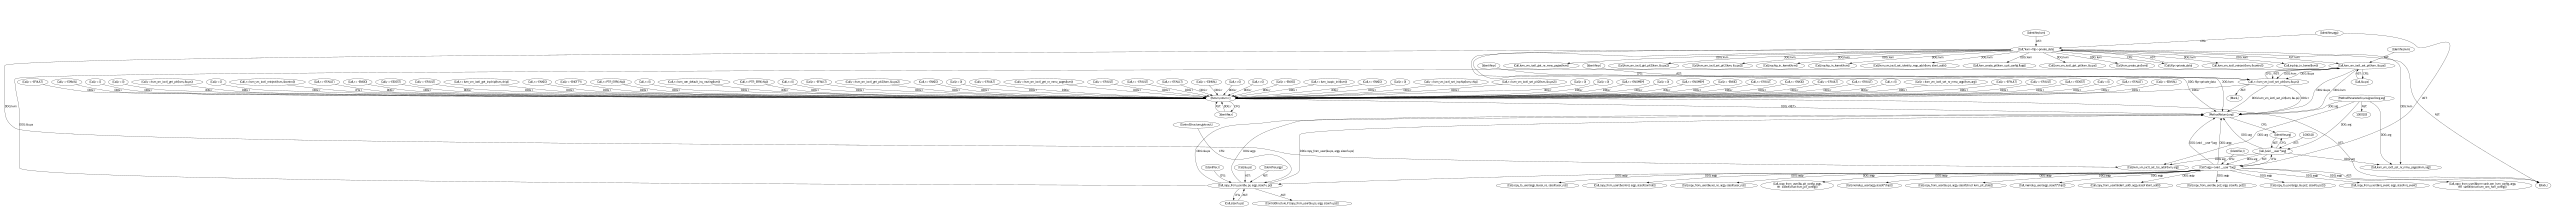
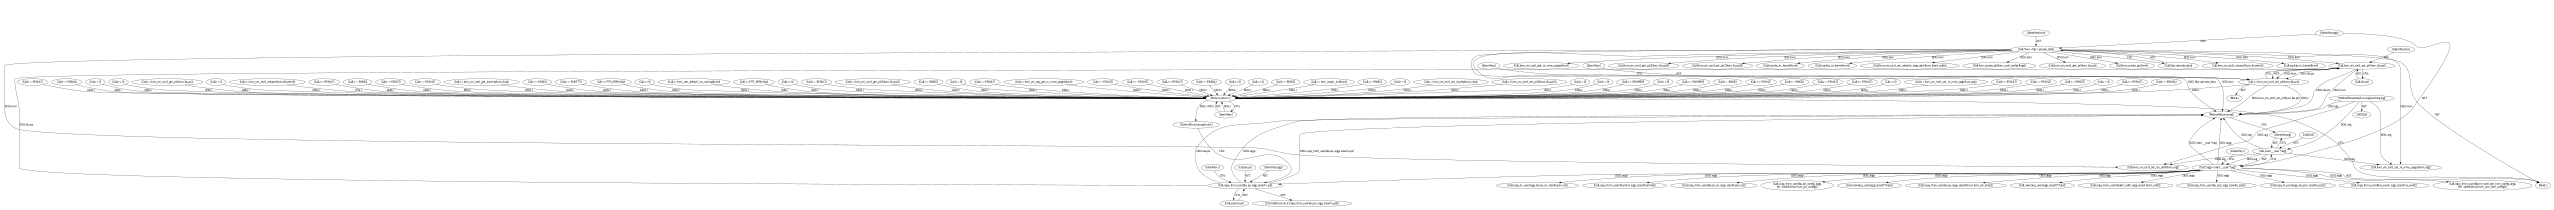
(2294, 58) -> (2294, 58)
(1044, 82) -> (1044, 82)
(1719, 107) -> (1198, 107)
